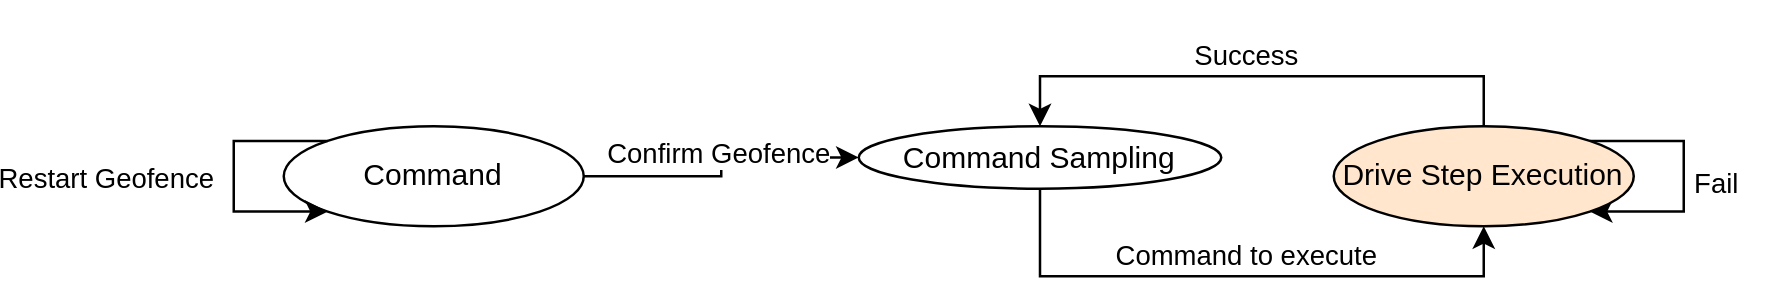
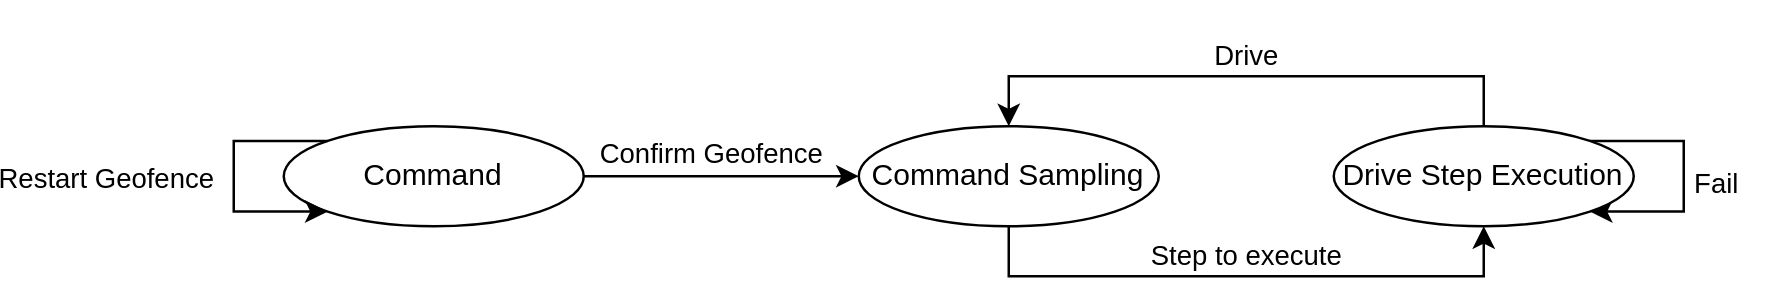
(1248, 56) -> (1248, 56)
(1040, 158) -> (1009, 176)
(1484, 176) -> (1484, 176)
(1248, 256) -> (1248, 256)
